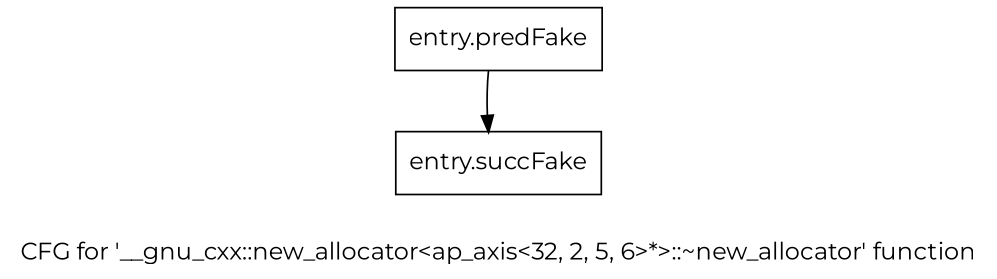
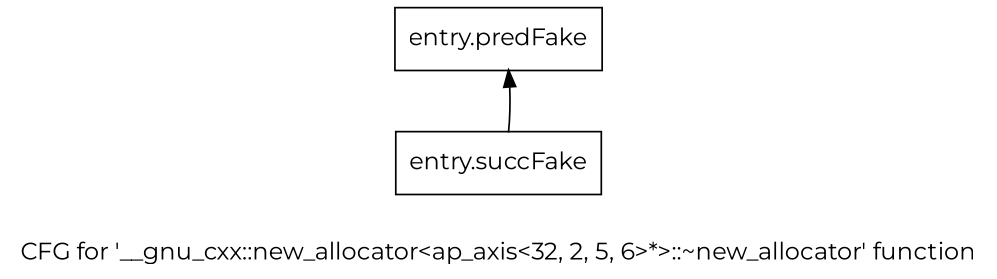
(487, 93) -> (510, 110)
